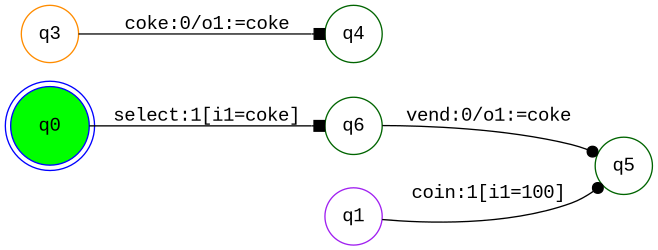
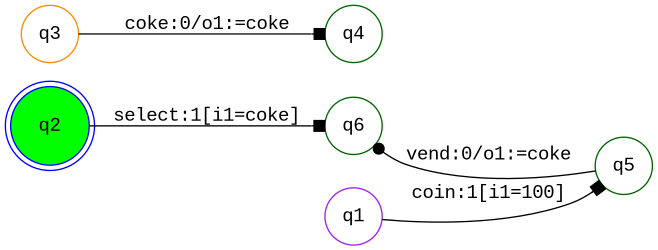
(50, 126) -> (50, 126)
(486, 131) -> (487, 178)
(490, 220) -> (490, 220)
